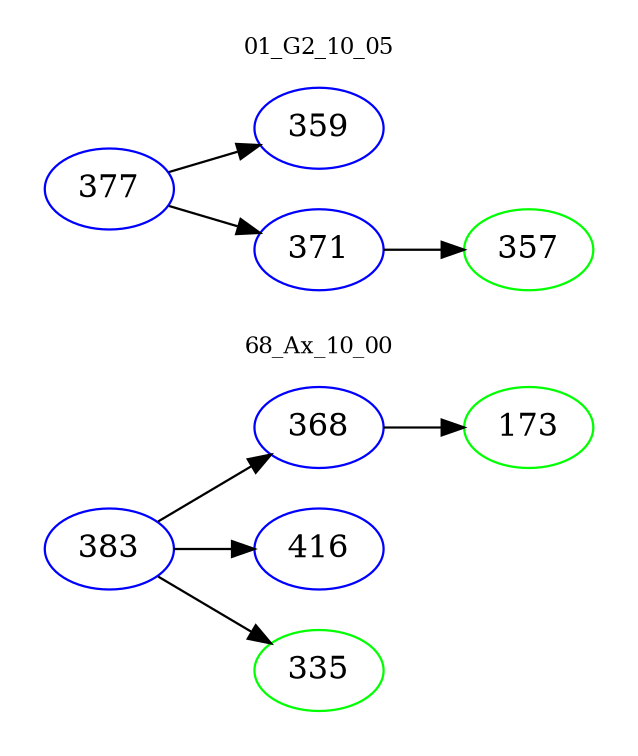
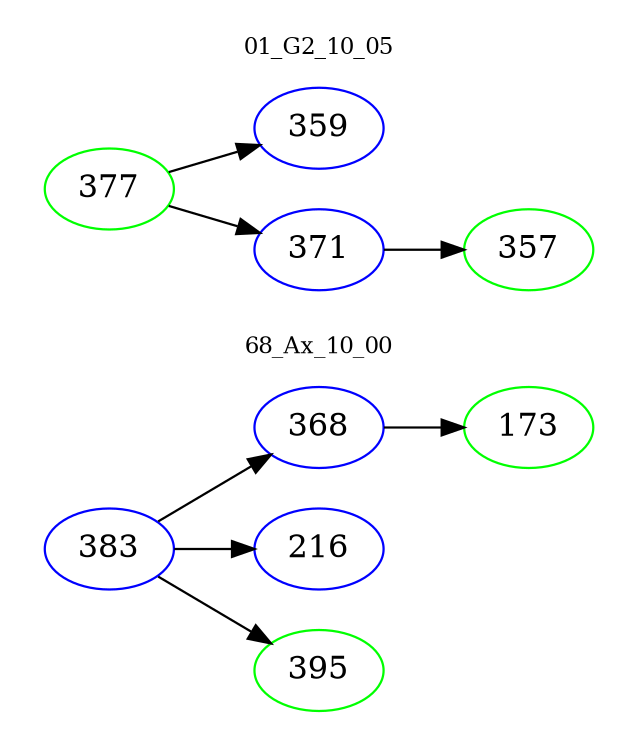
(109, 189) -> (109, 189)
(319, 549) -> (319, 549)
(319, 670) -> (319, 670)
